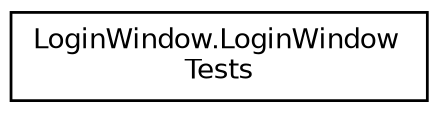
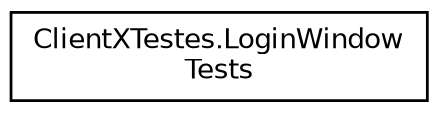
(219, 57) -> (219, 57)
